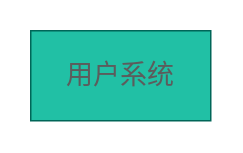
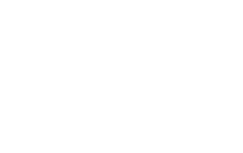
(121, 76) -> none
